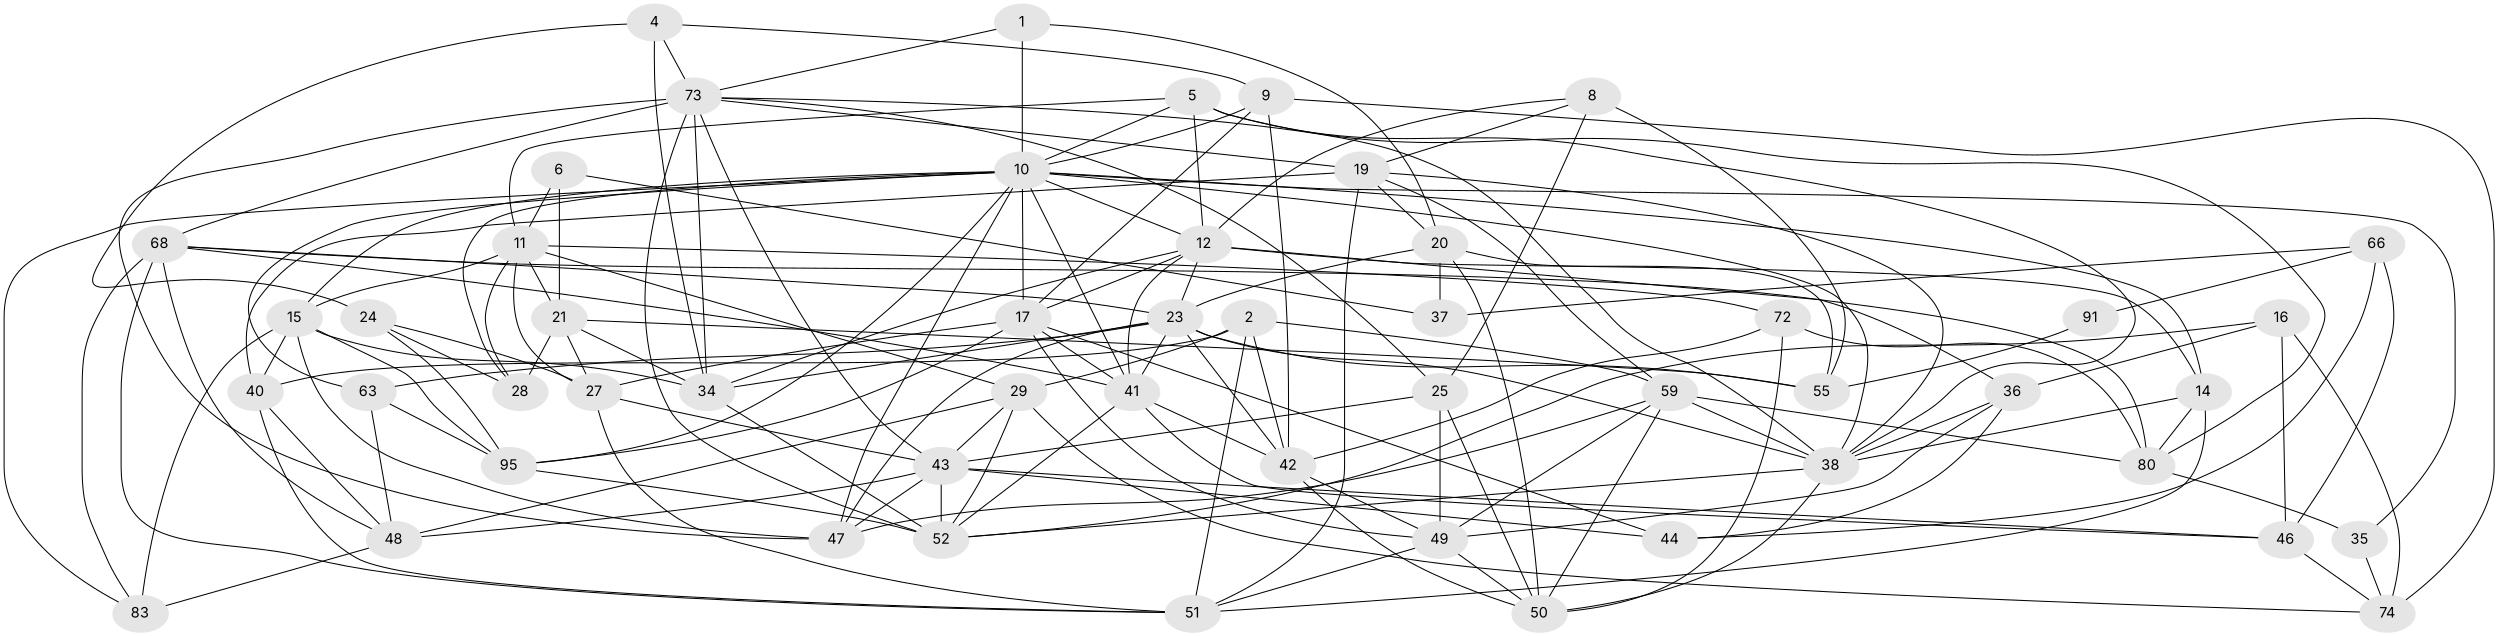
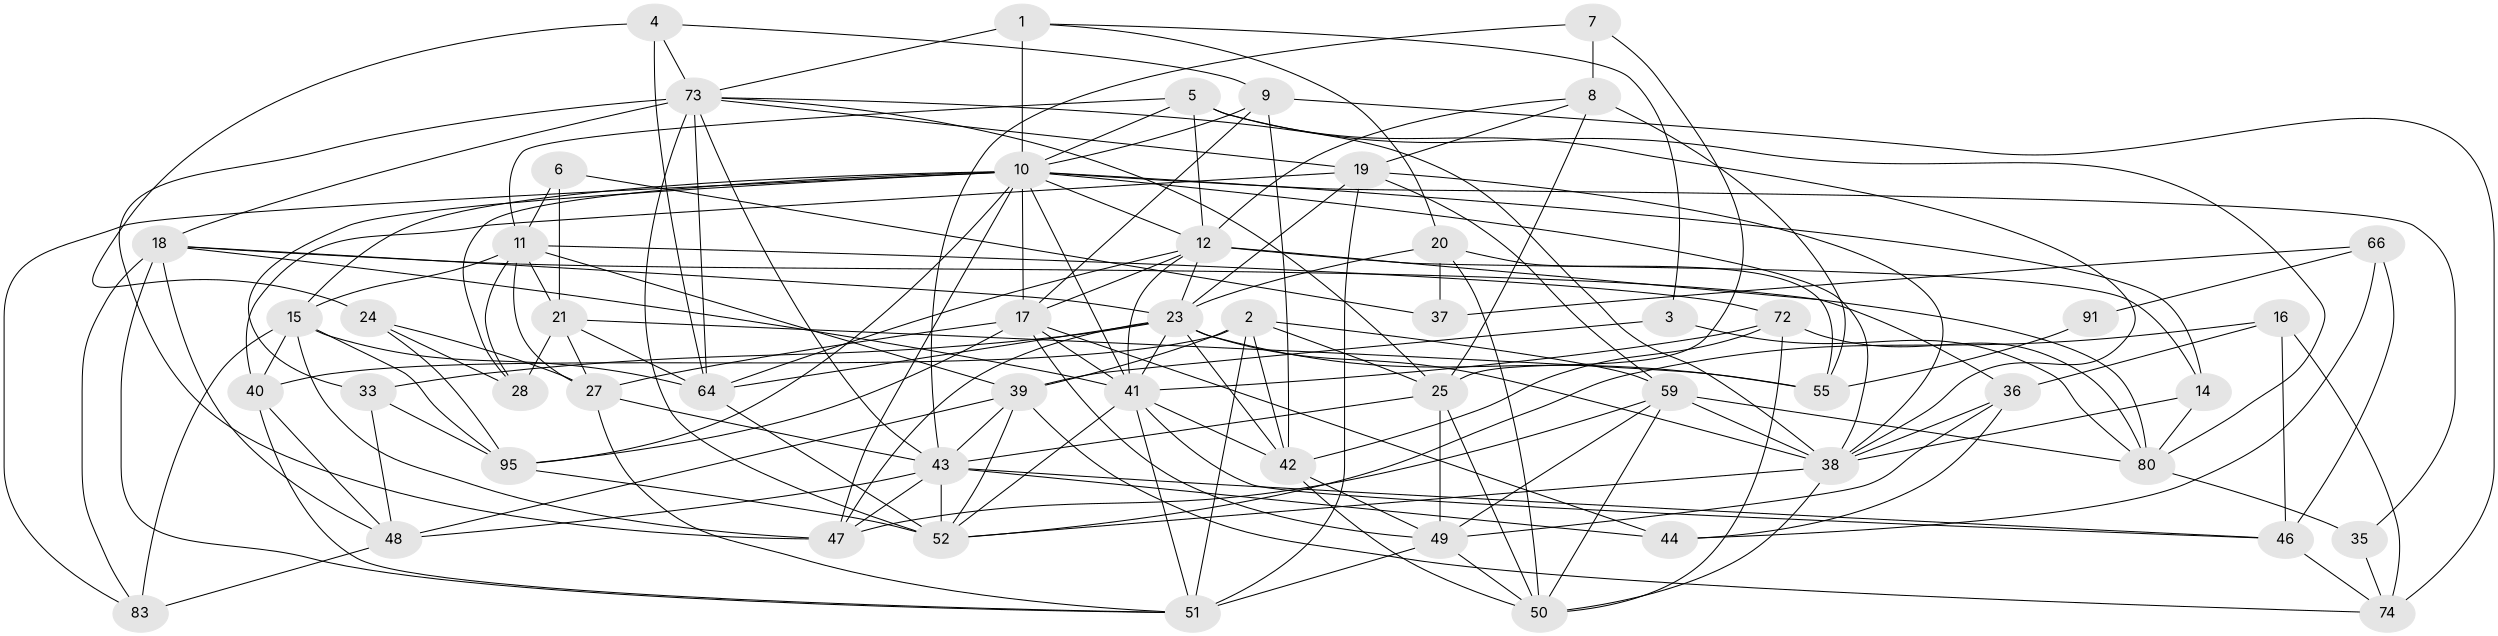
none -> (1593, 23)
(1398, 204) -> (1288, 229)
(160, 244) -> (160, 244)
none -> (1670, 318)
none -> (1320, 344)
none -> (1370, 376)
(368, 392) -> (368, 392)
(707, 392) -> (707, 392)
(1019, 392) -> (1019, 392)
(1746, 568) -> (1170, 531)
